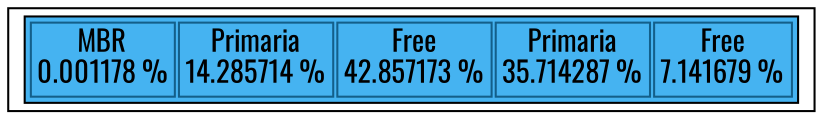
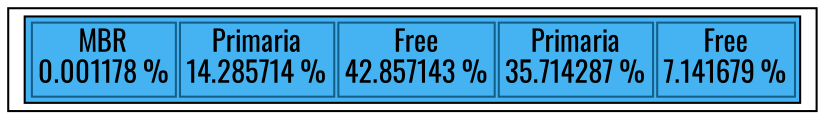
(414, 74) -> (417, 74)
